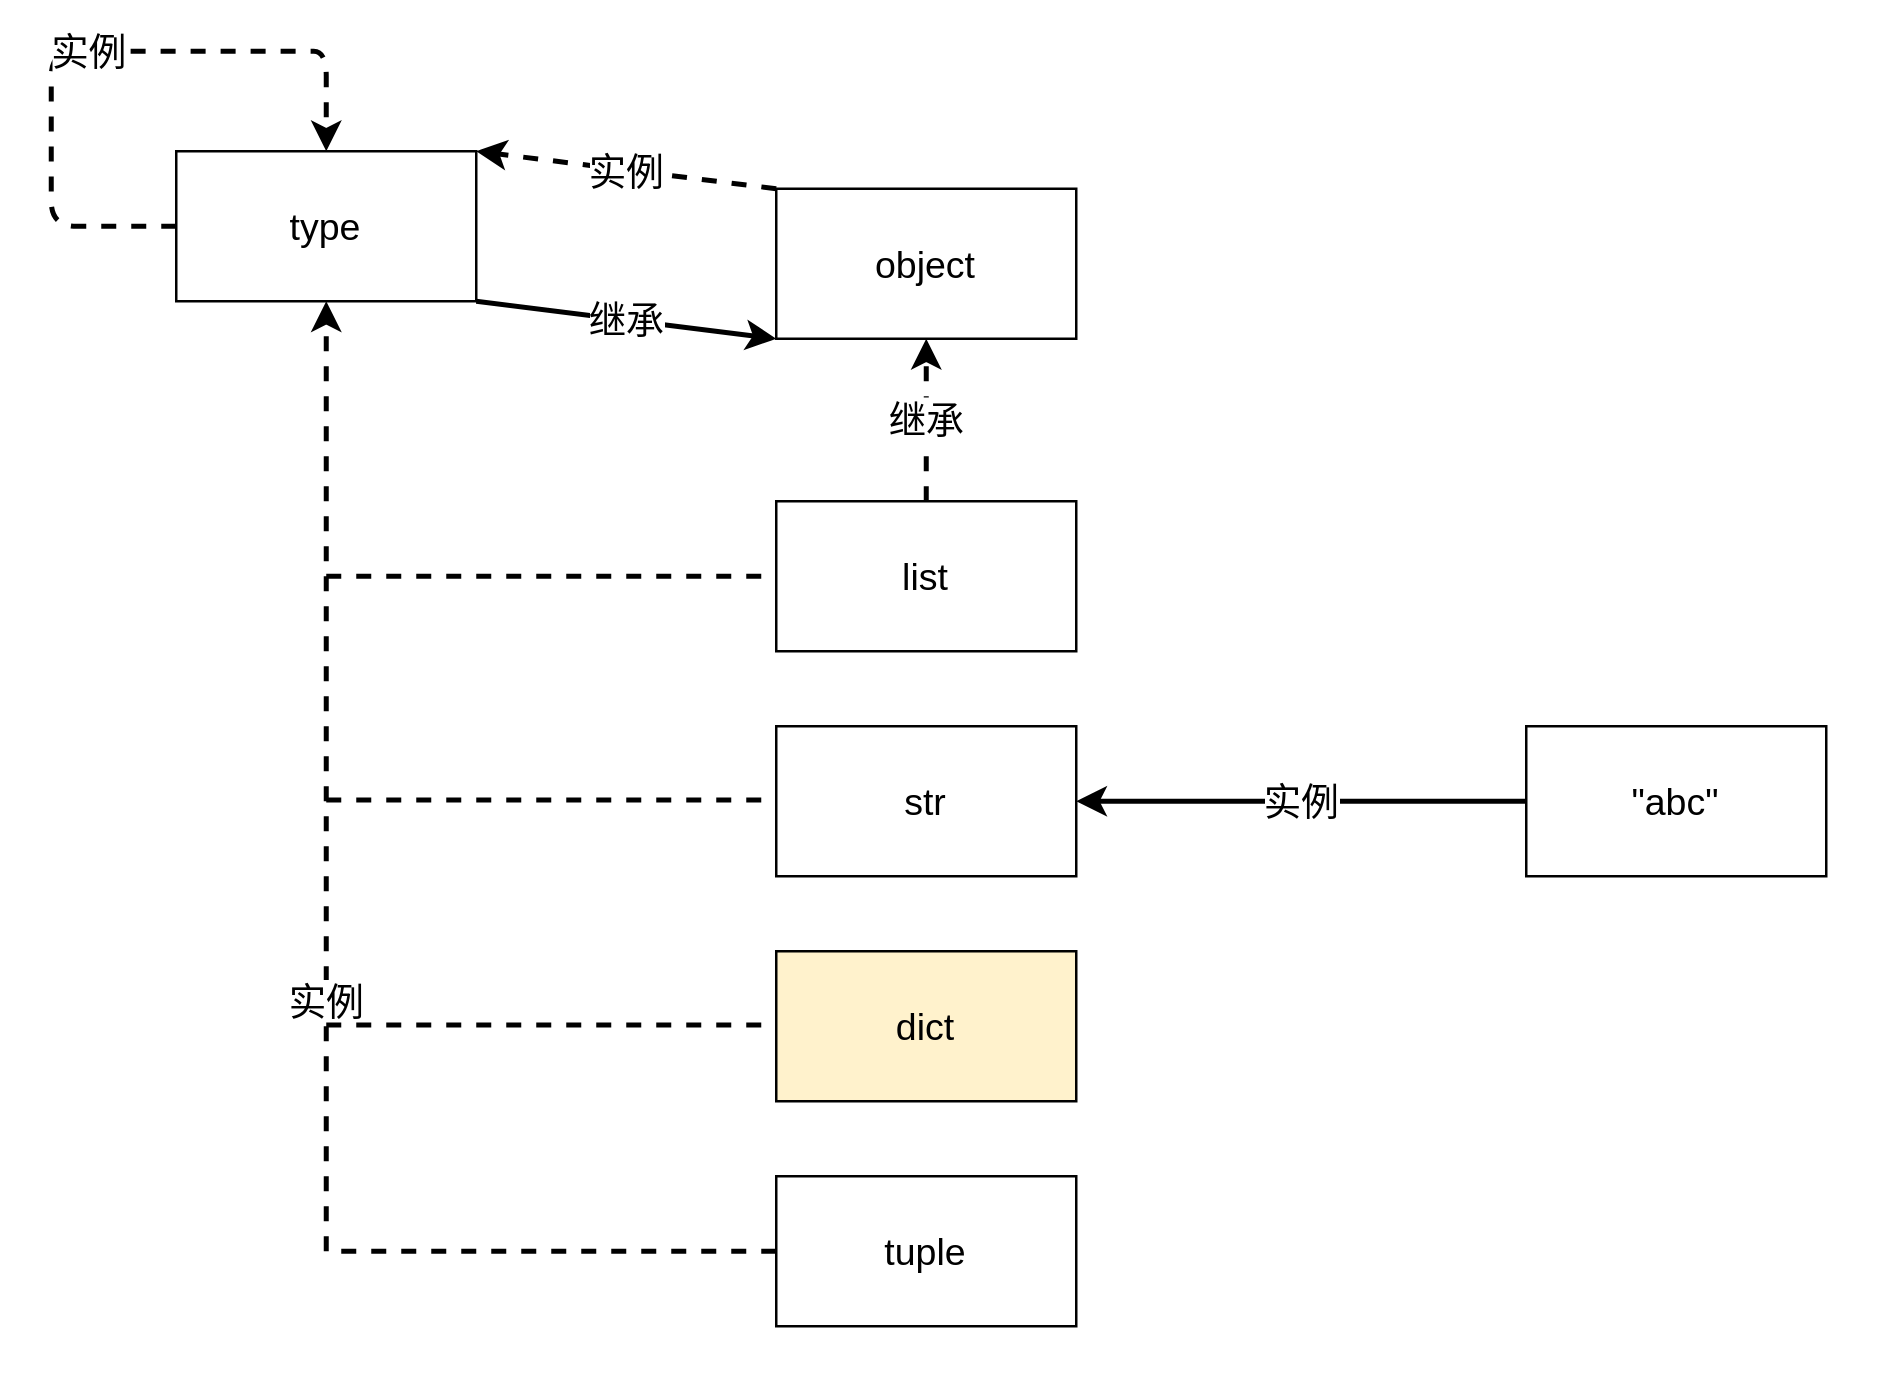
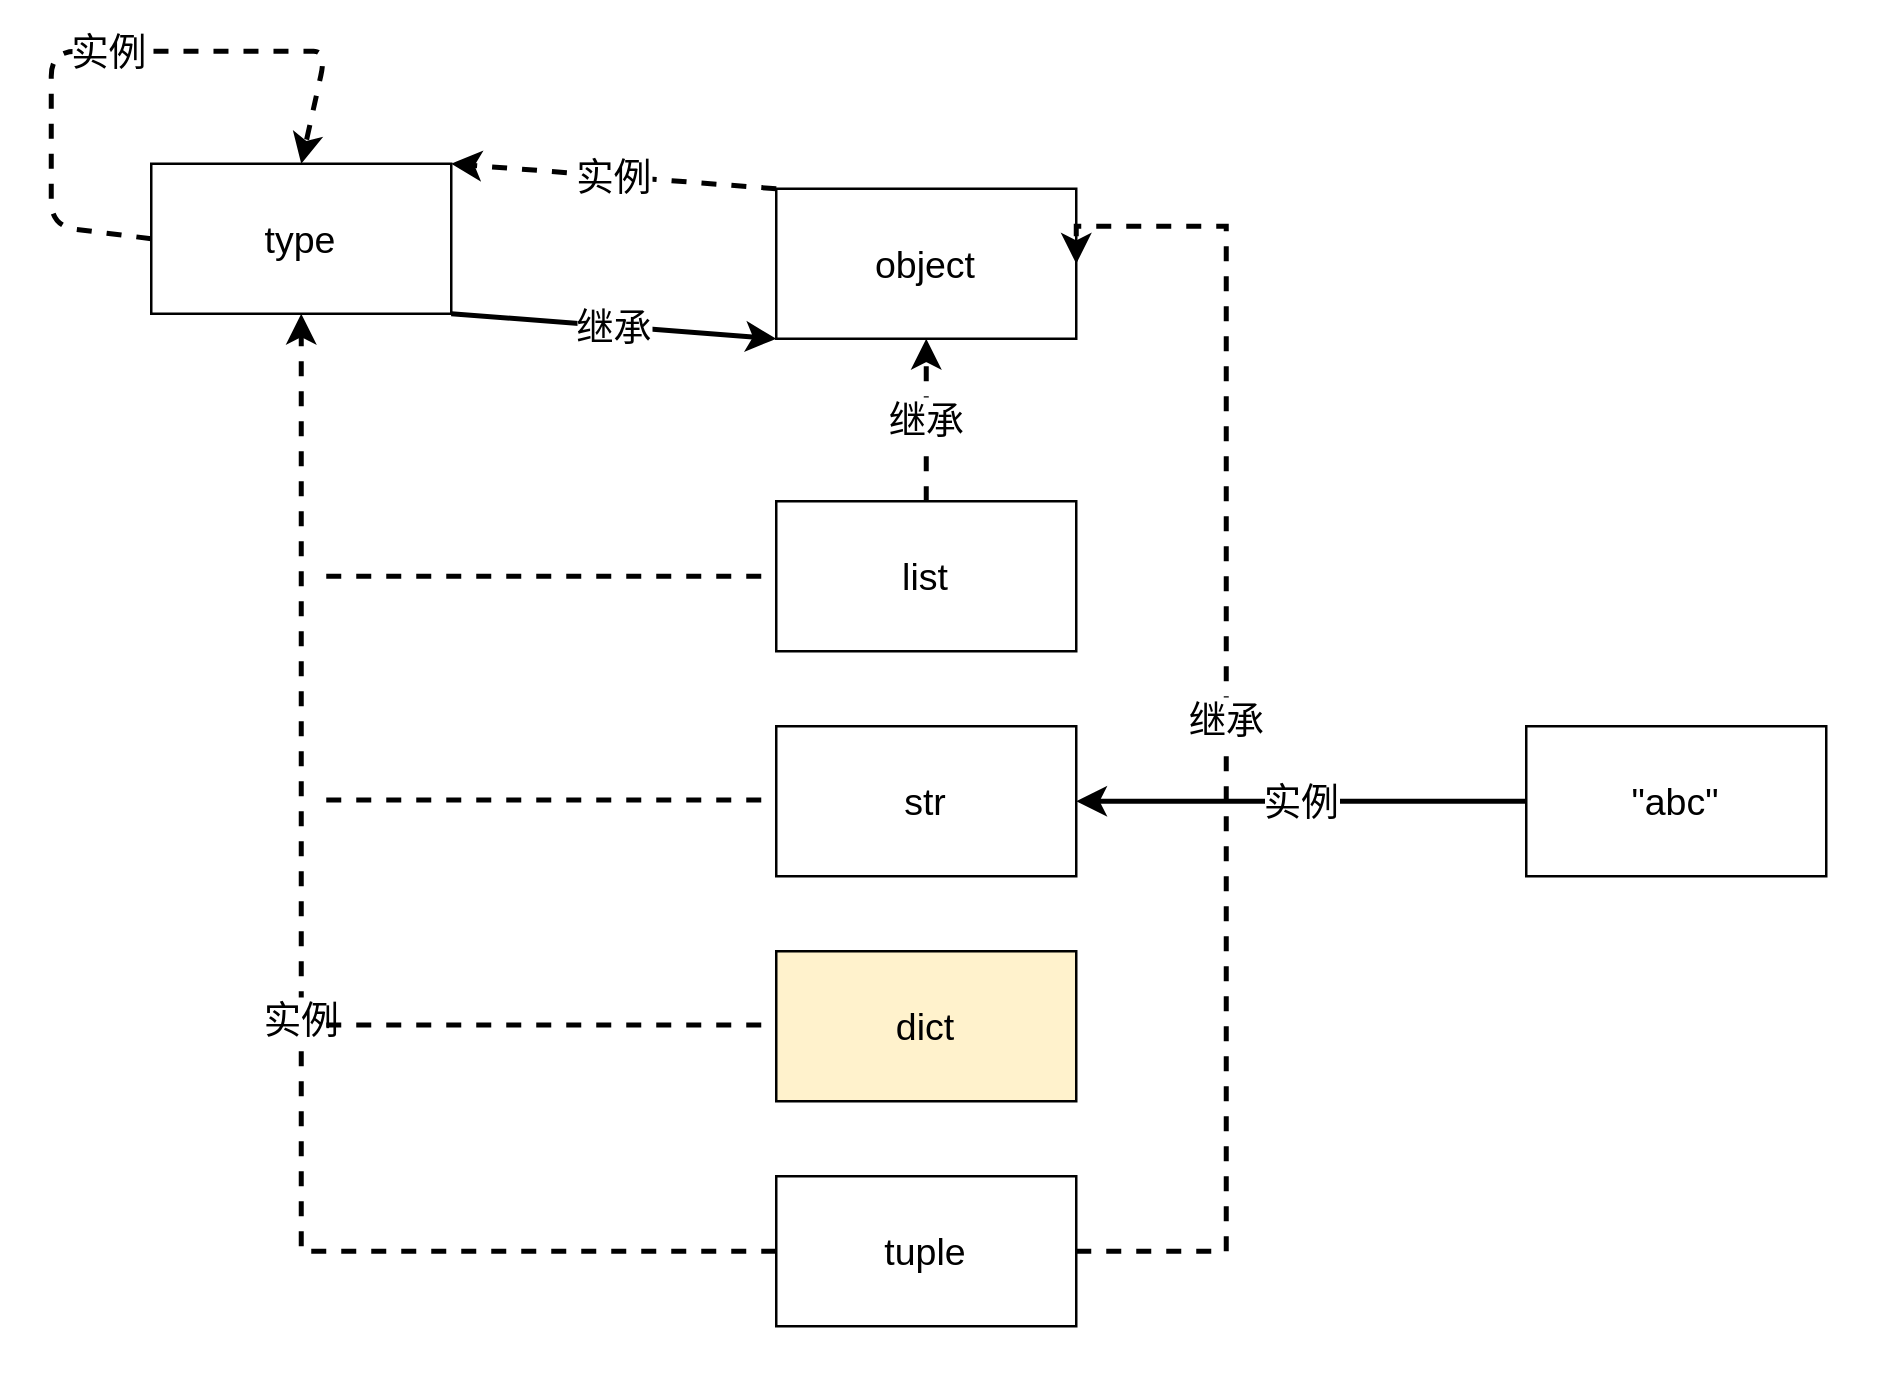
(326, 226) -> (301, 239)
none -> (1076, 232)
